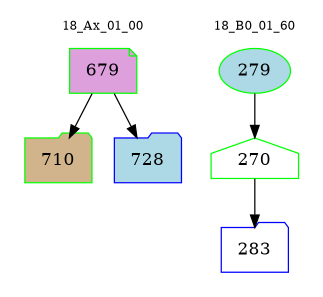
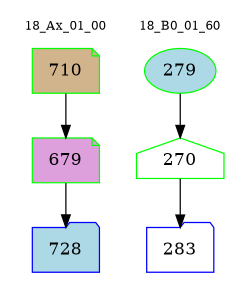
(84, 110) -> (66, 110)
(58, 160) -> (66, 71)
